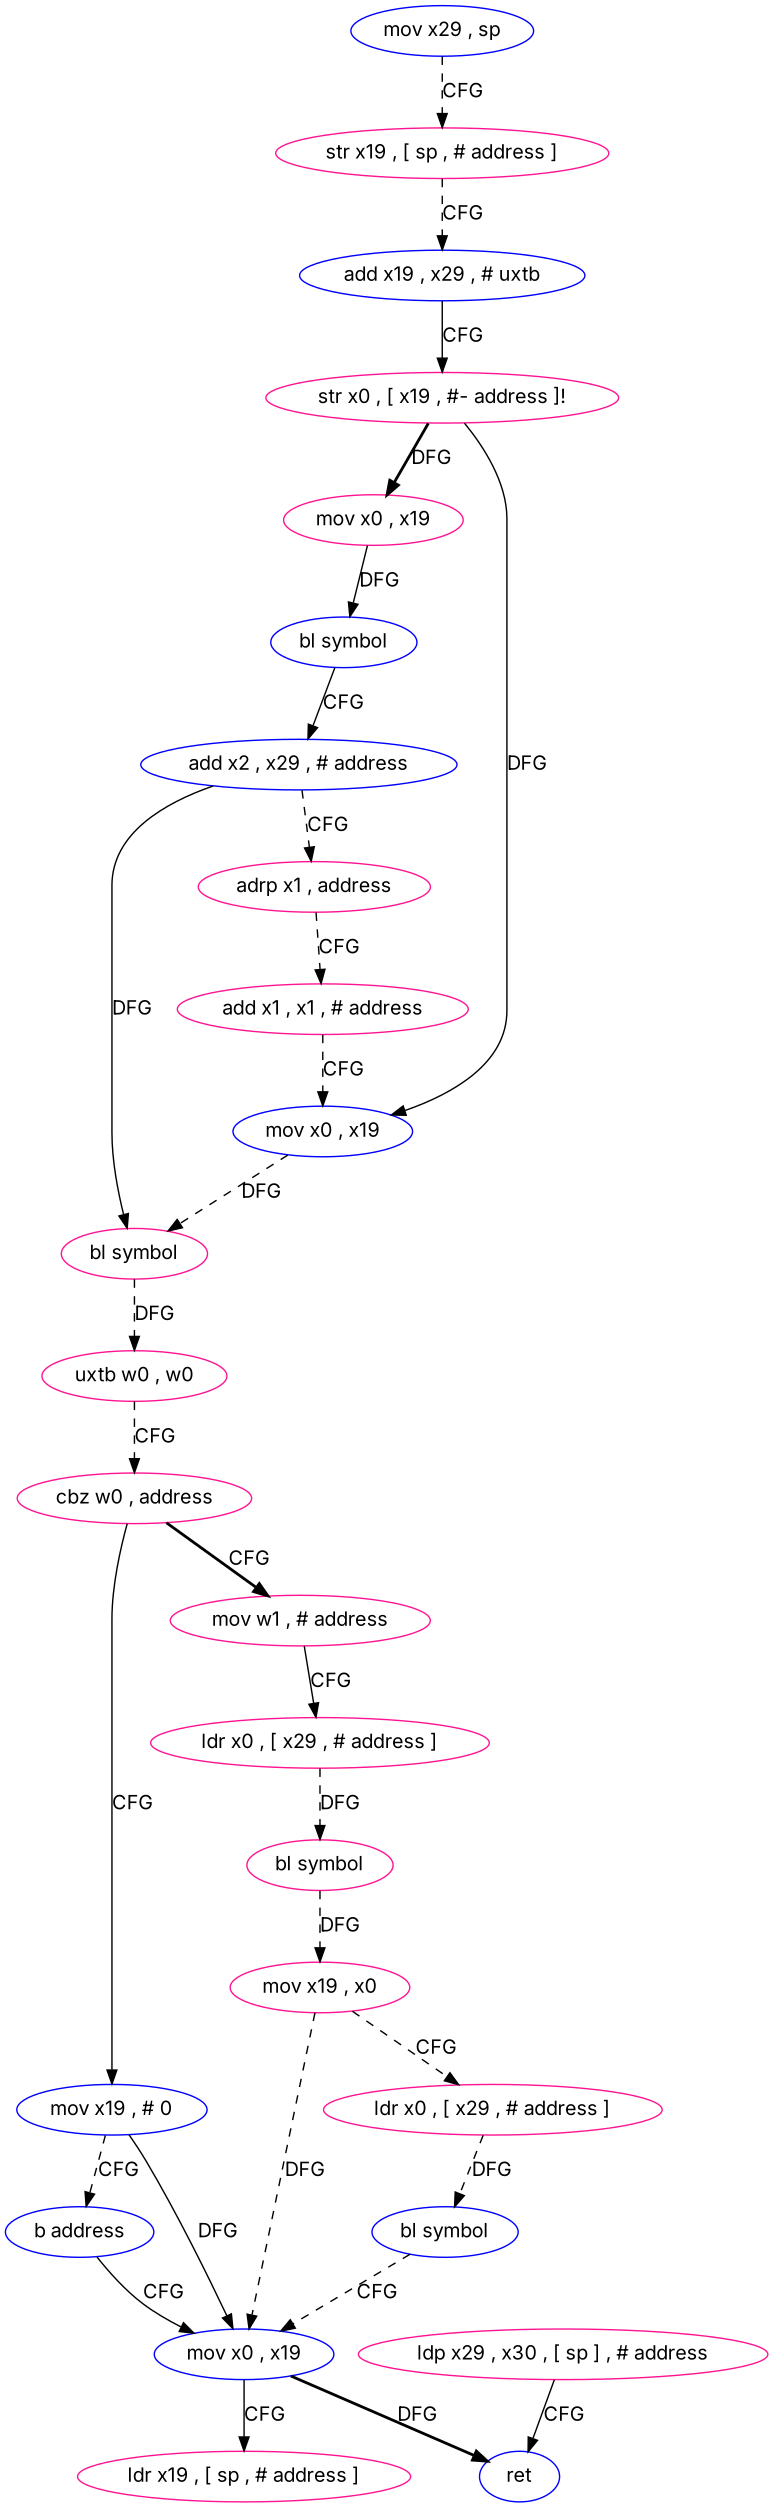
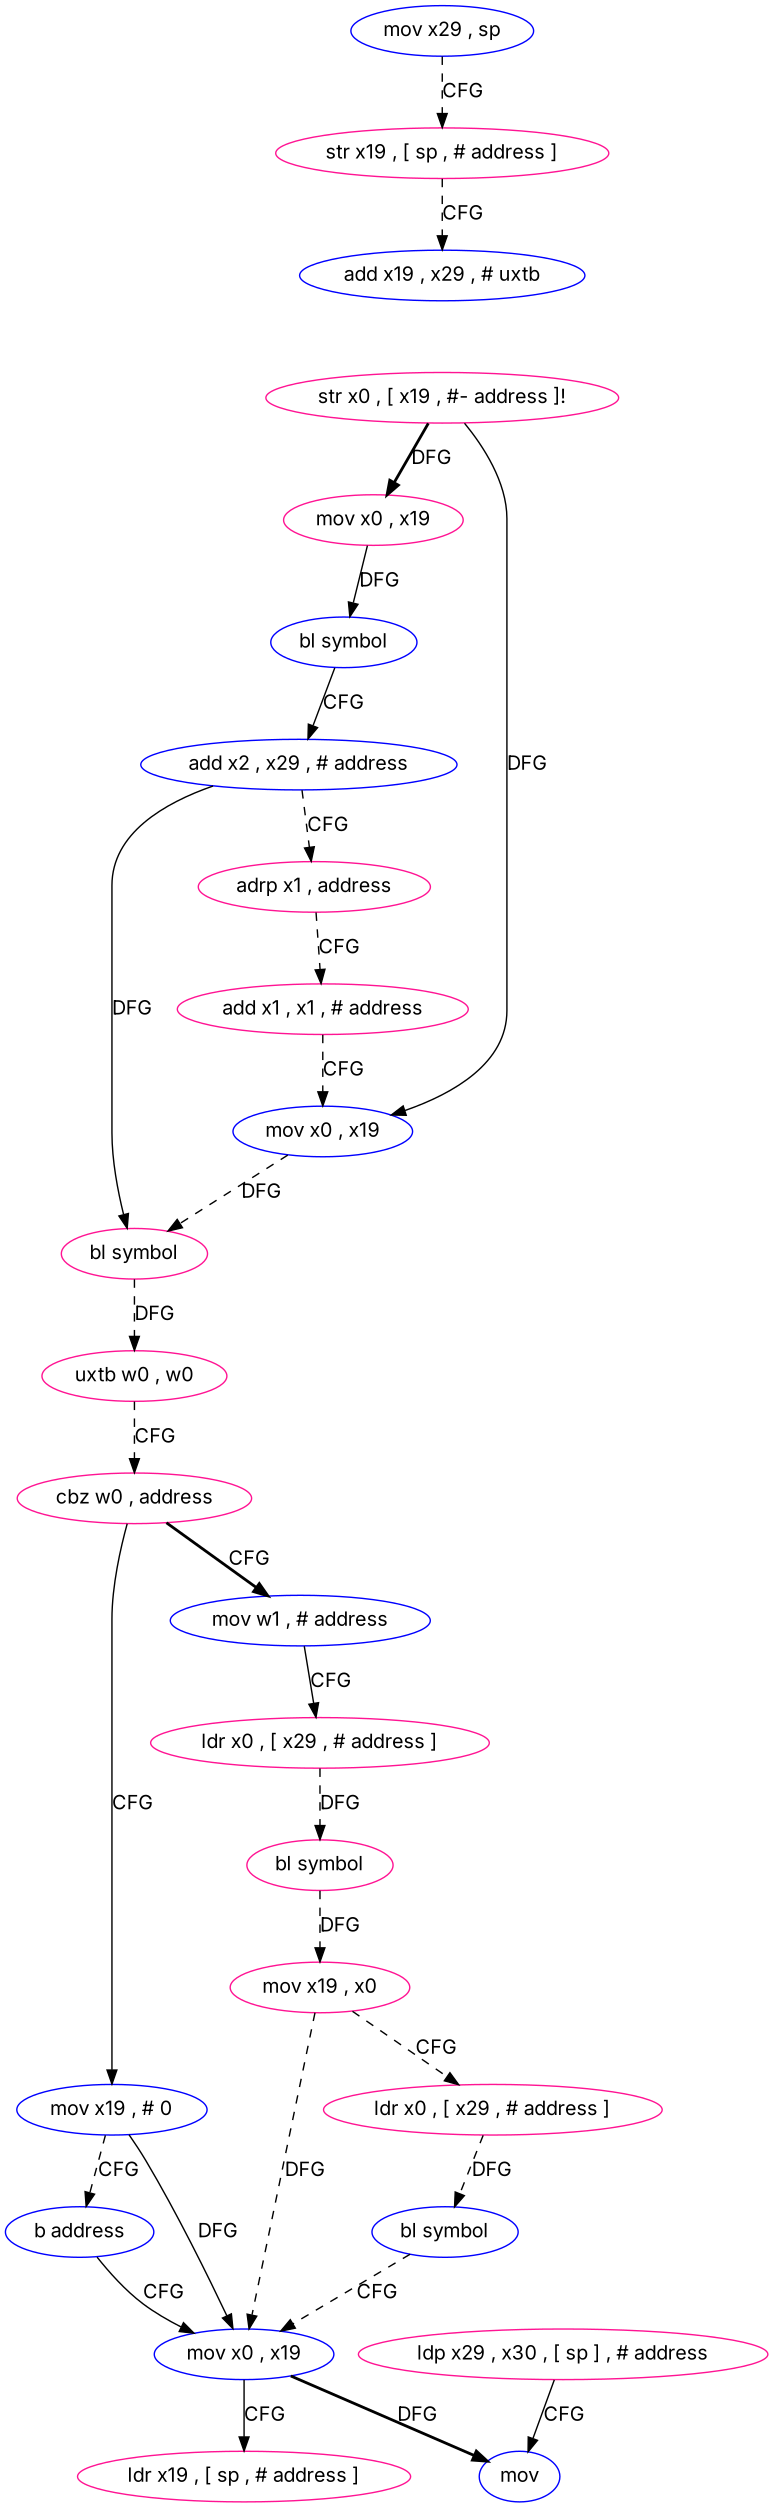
(442, 330) -> none
(300, 1621) -> (300, 1621)
(520, 2477) -> (520, 2477)
